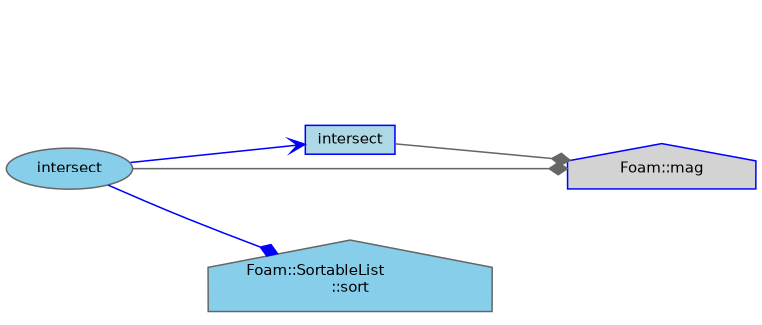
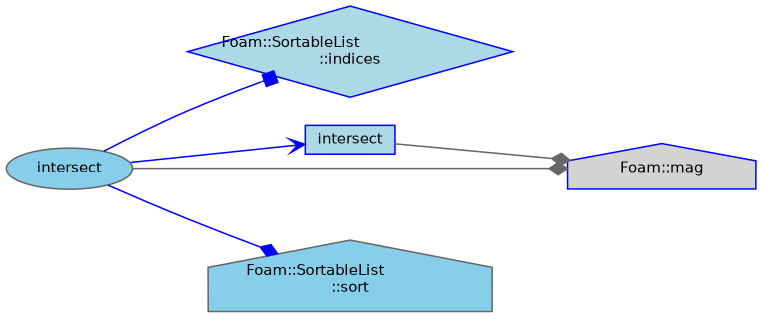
none -> (350, 52)
